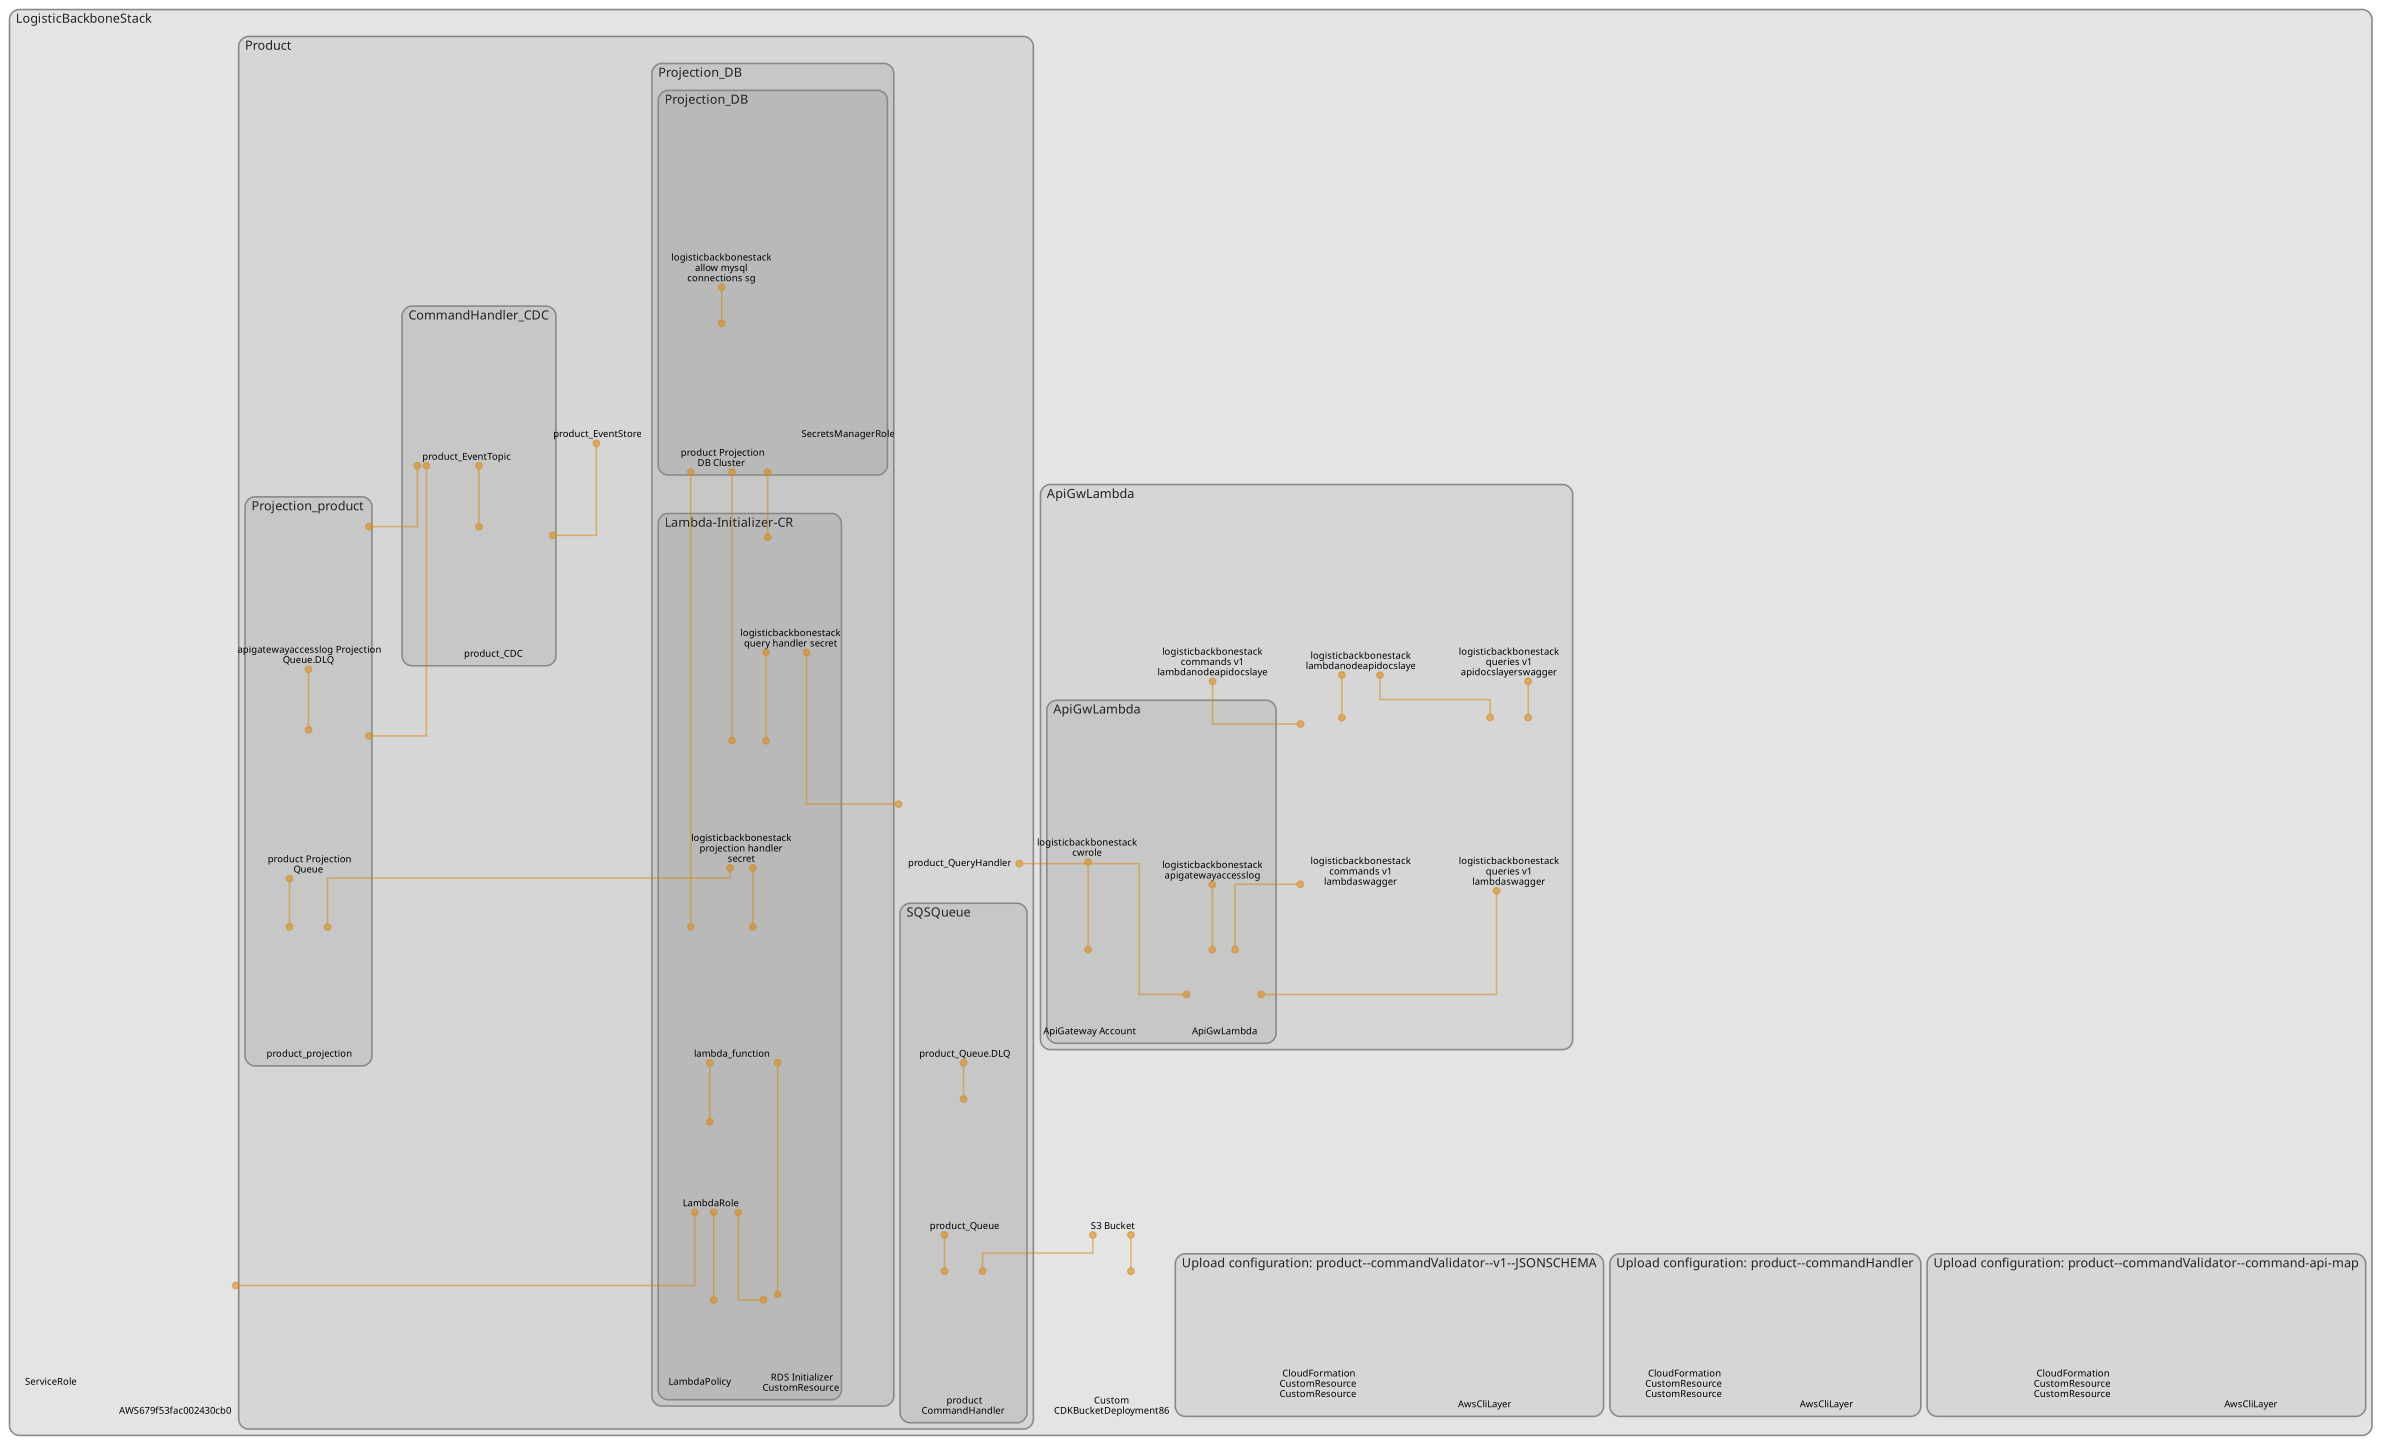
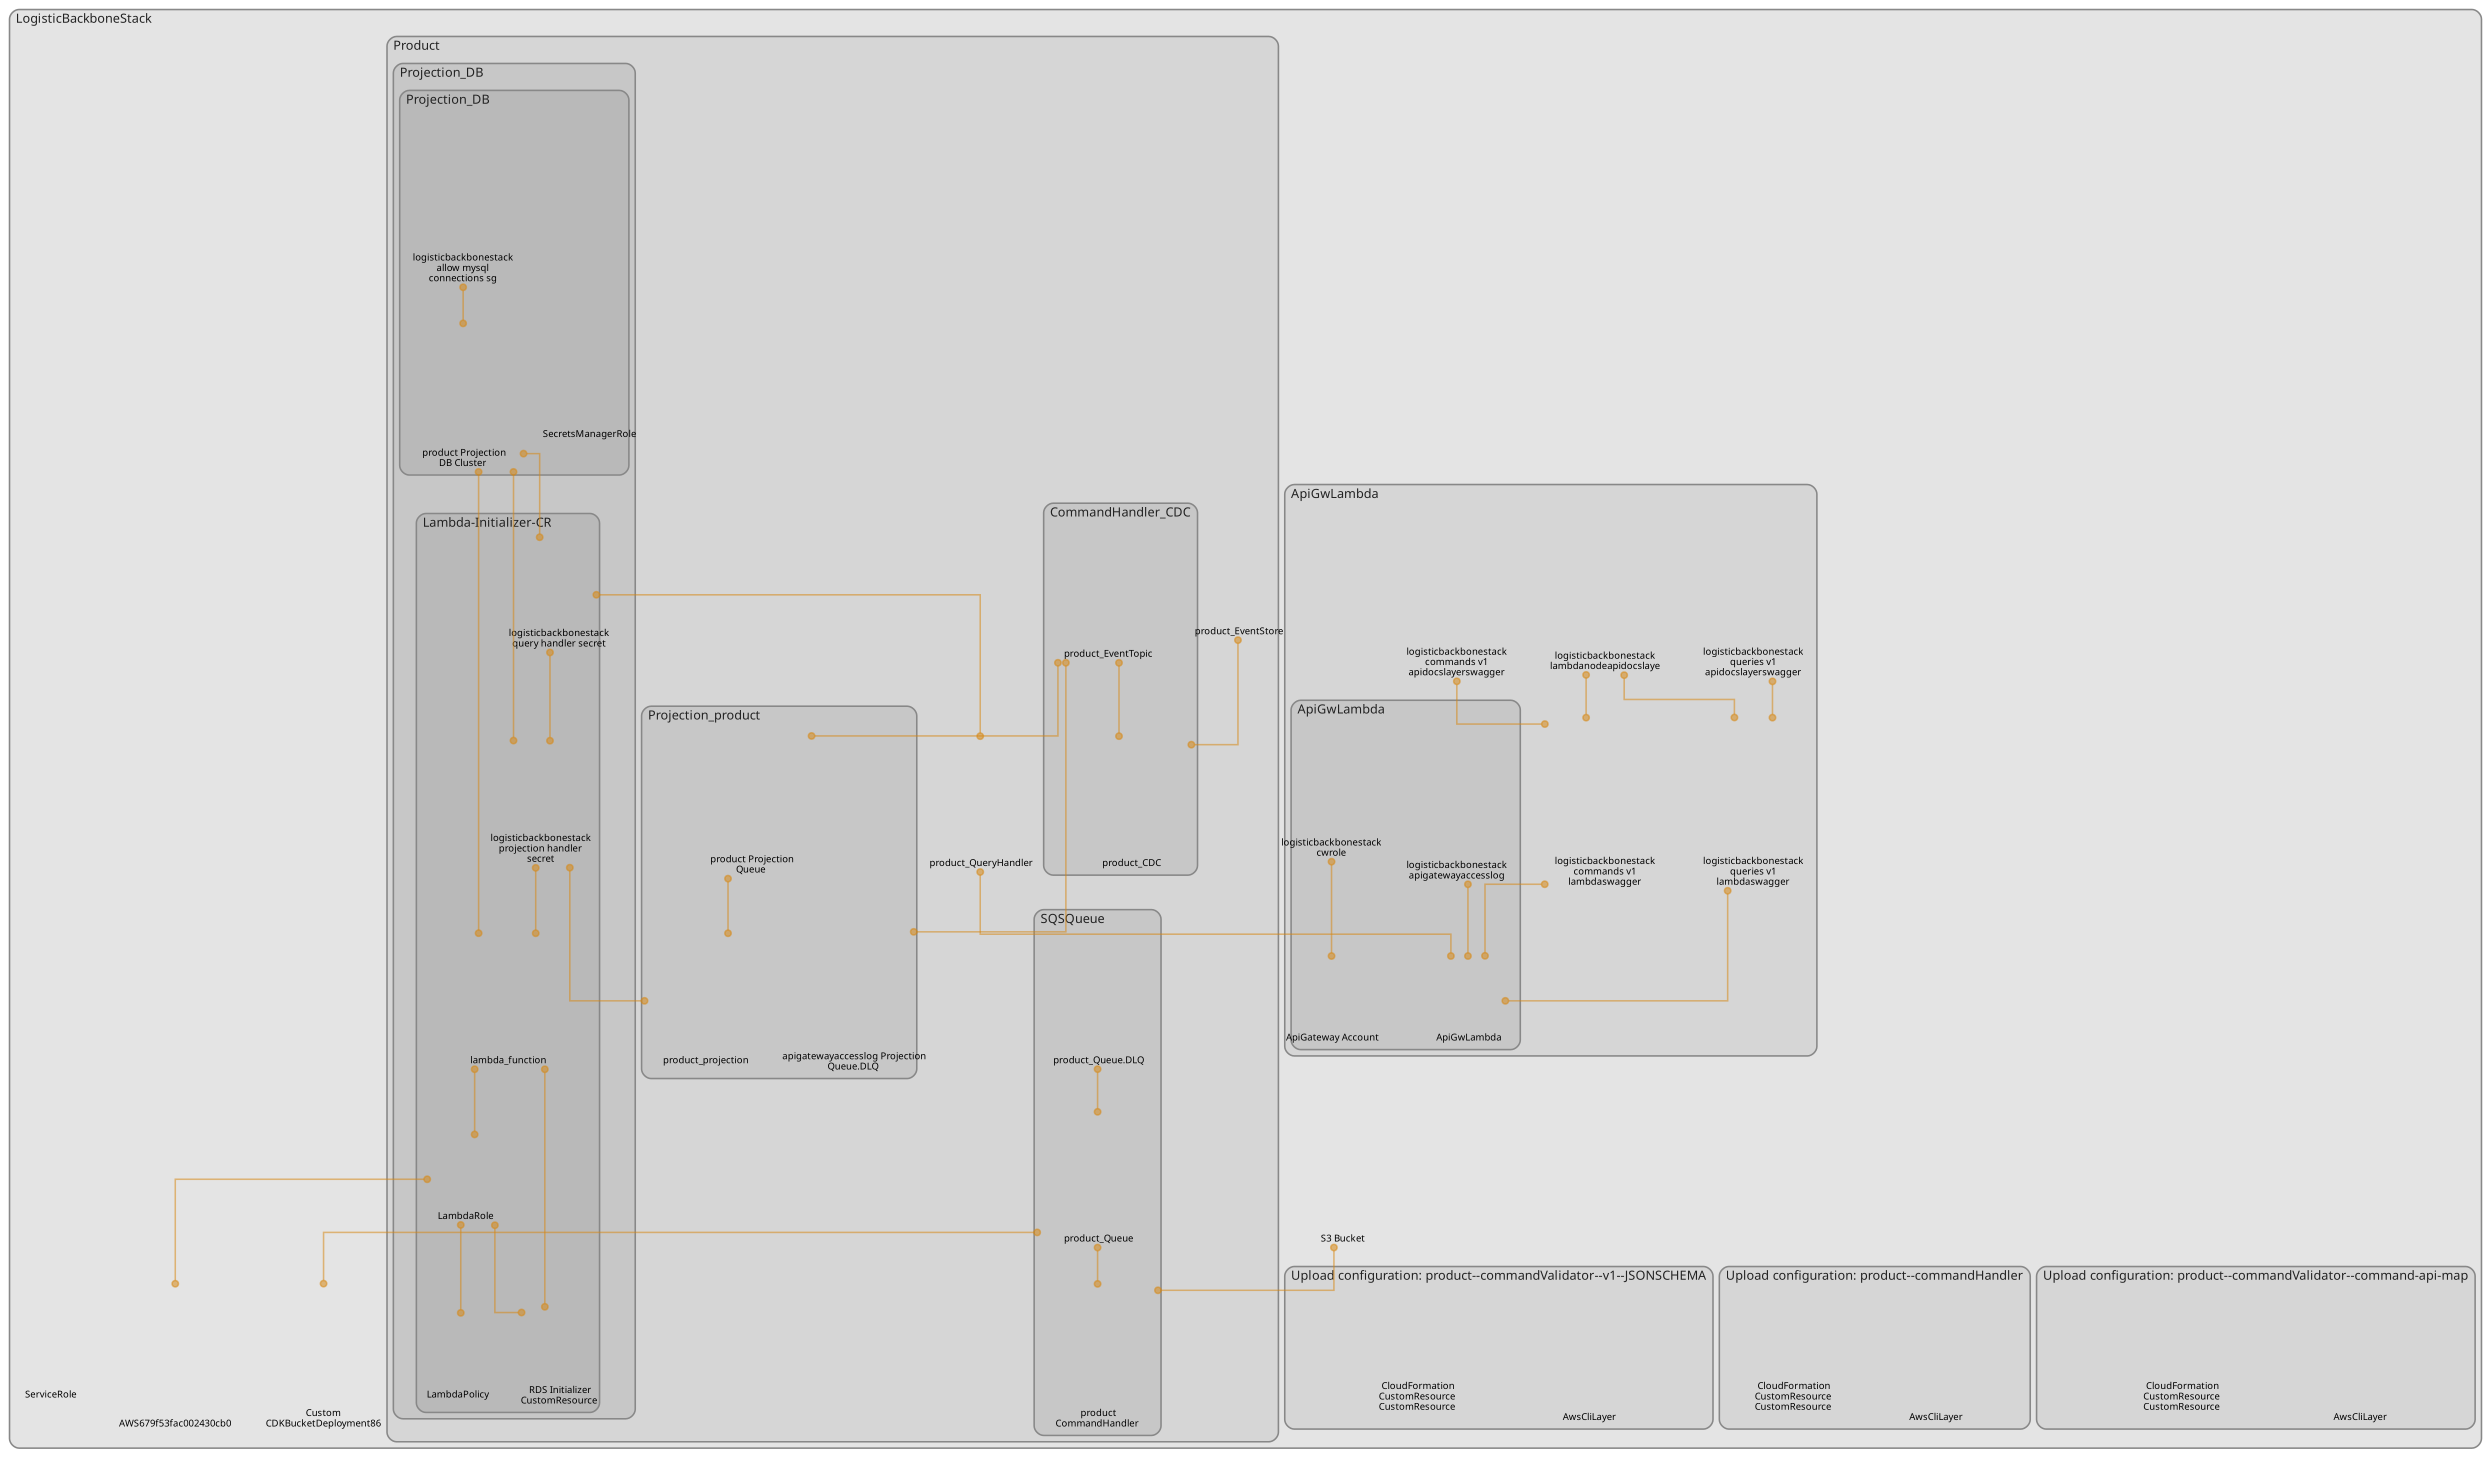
(1213, 595) -> (1457, 595)
(308, 700) -> none
(1131, 1253) -> (655, 1232)
